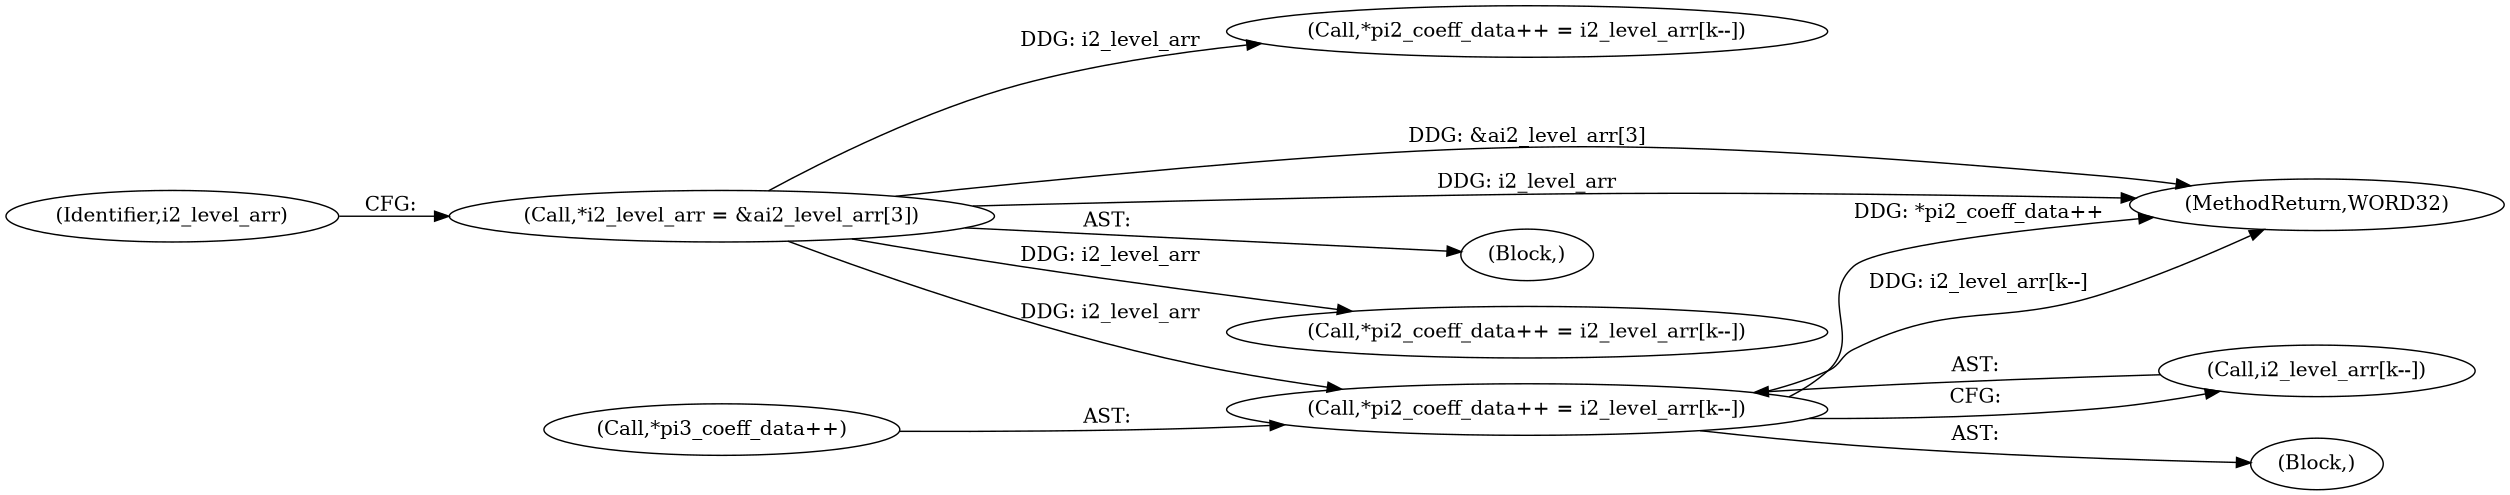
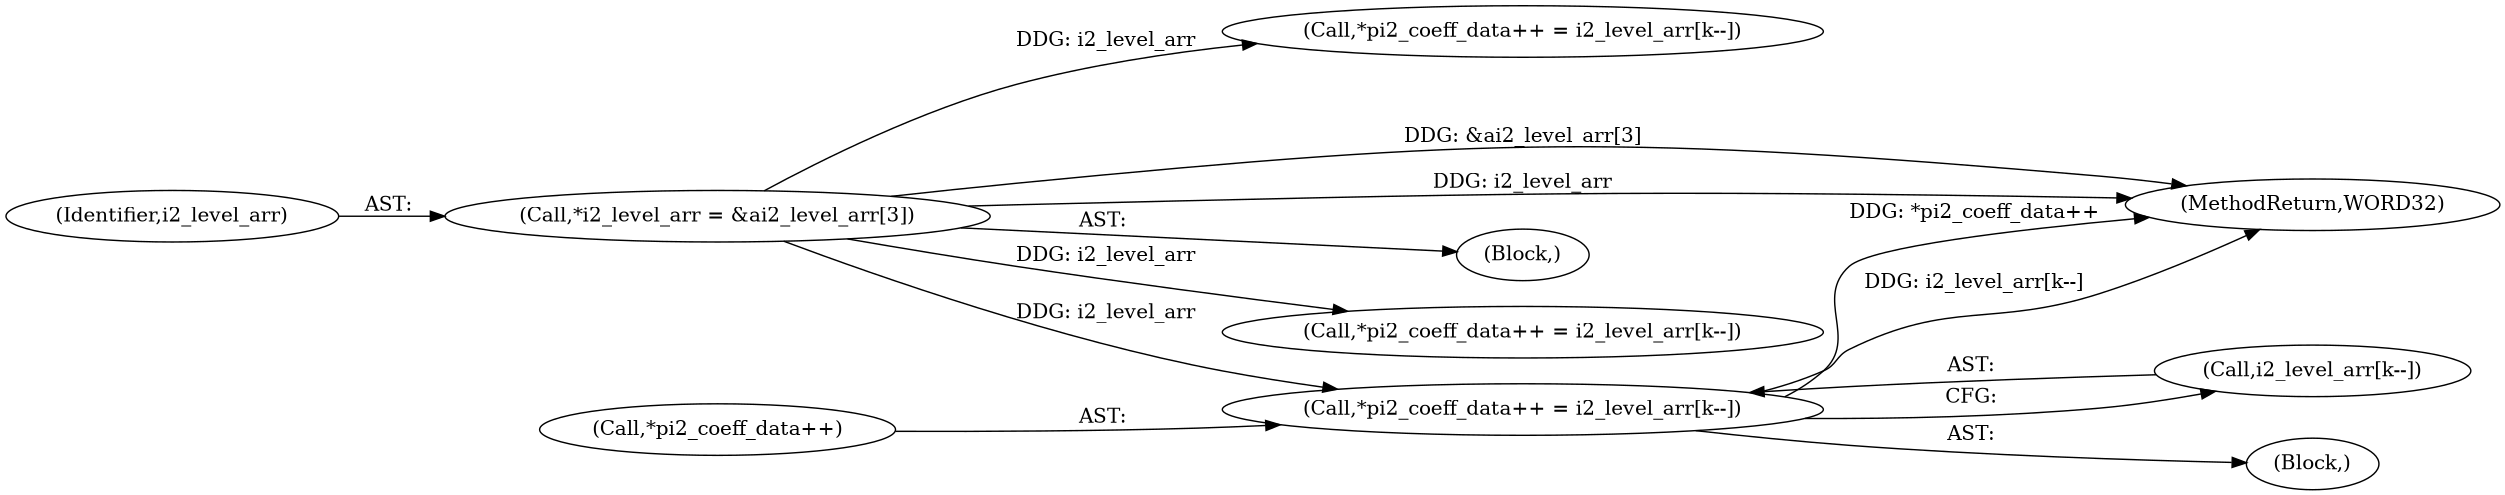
(394, 205) -> (392, 205)
(722, 430) -> (718, 430)
